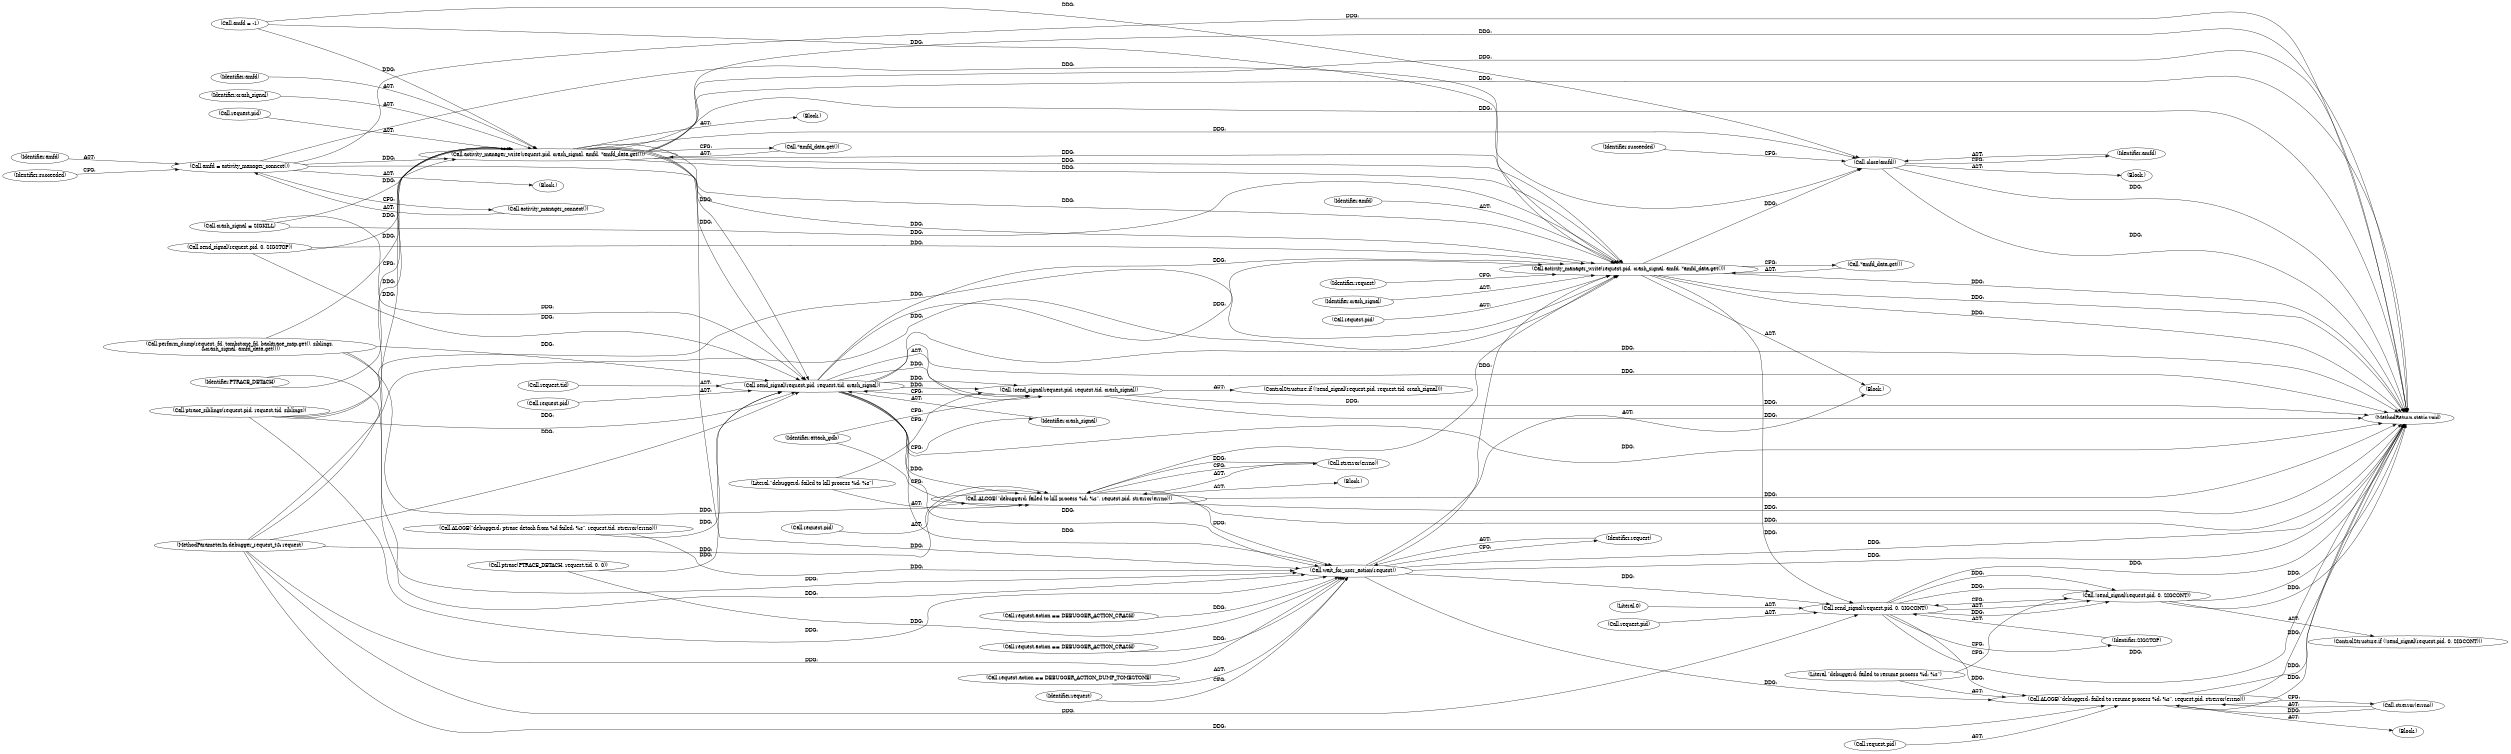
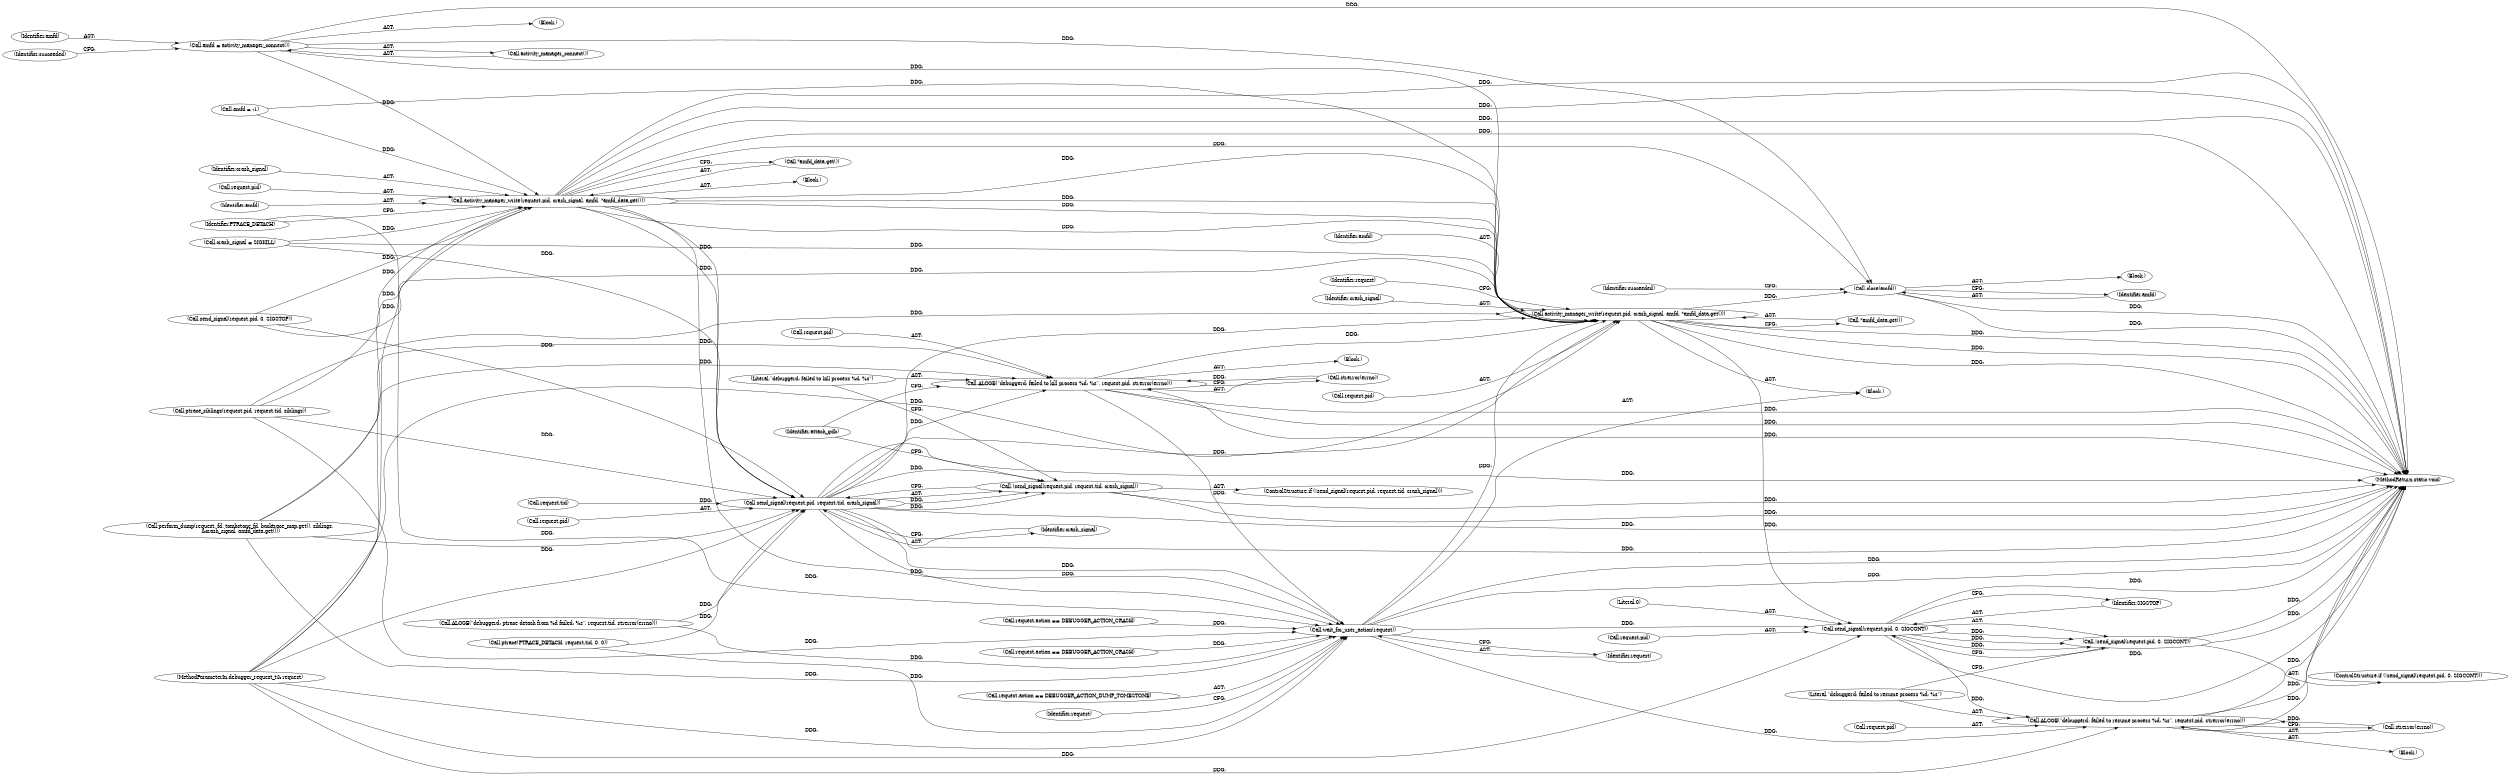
(1068, 17) -> none
(390, 200) -> (390, 47)
(707, 383) -> (707, 501)
